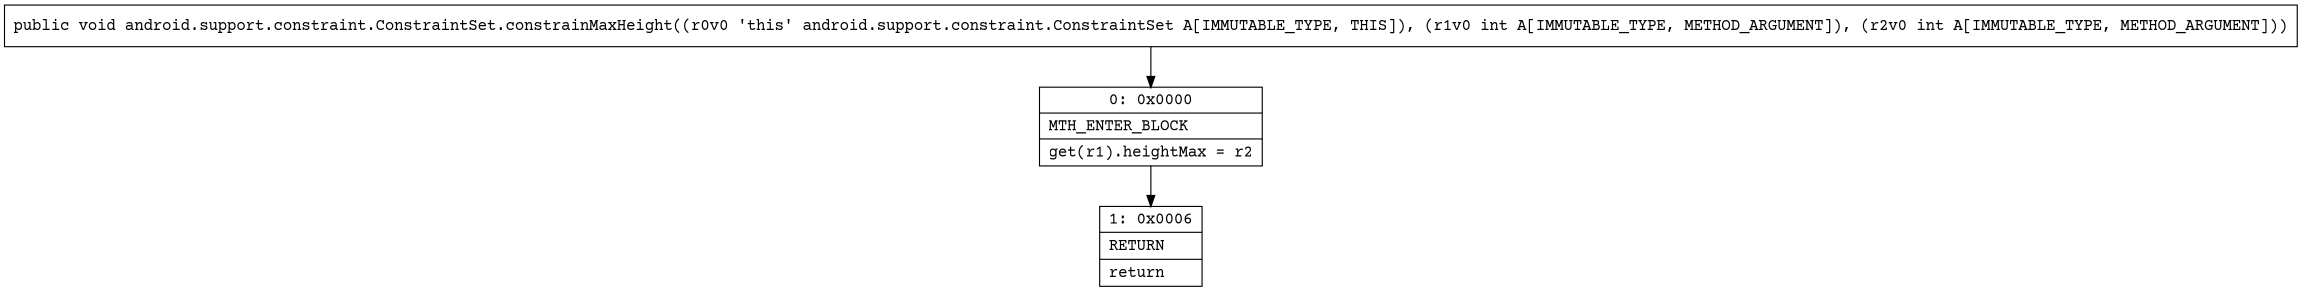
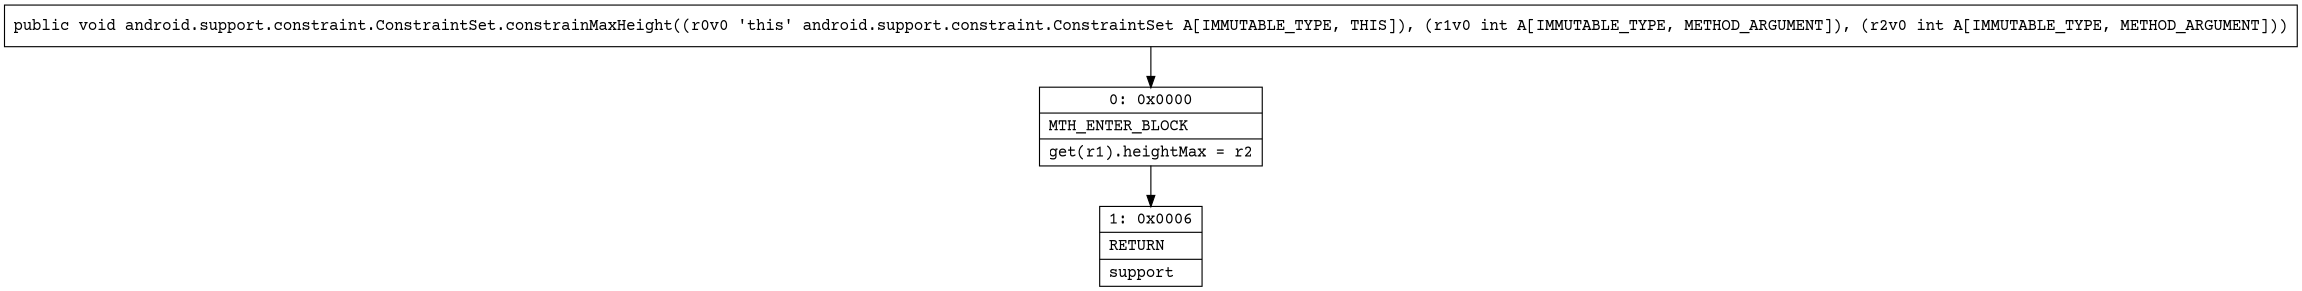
(1137, 272) -> (1141, 272)
